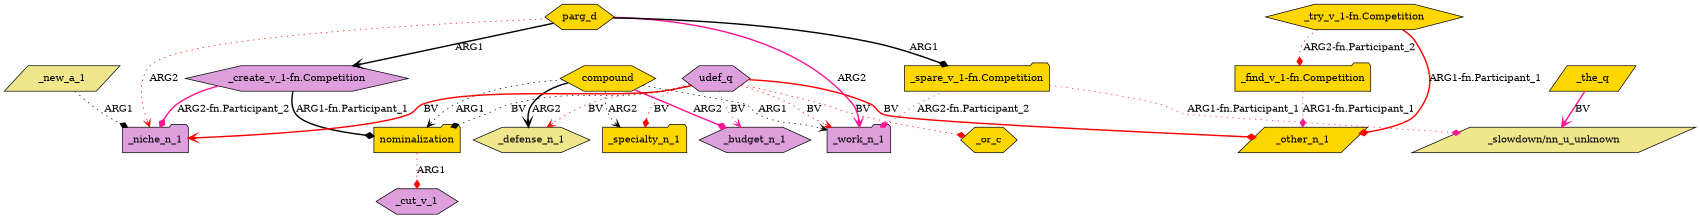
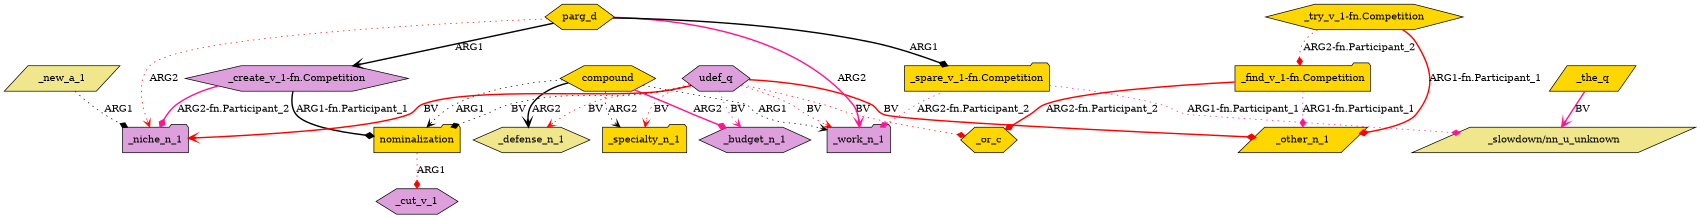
none -> (1120, 91)
(662, 96) -> (662, 96)
